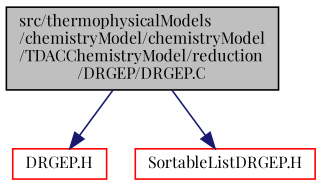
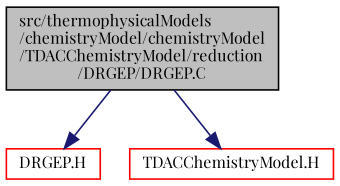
(225, 164) -> (232, 164)
